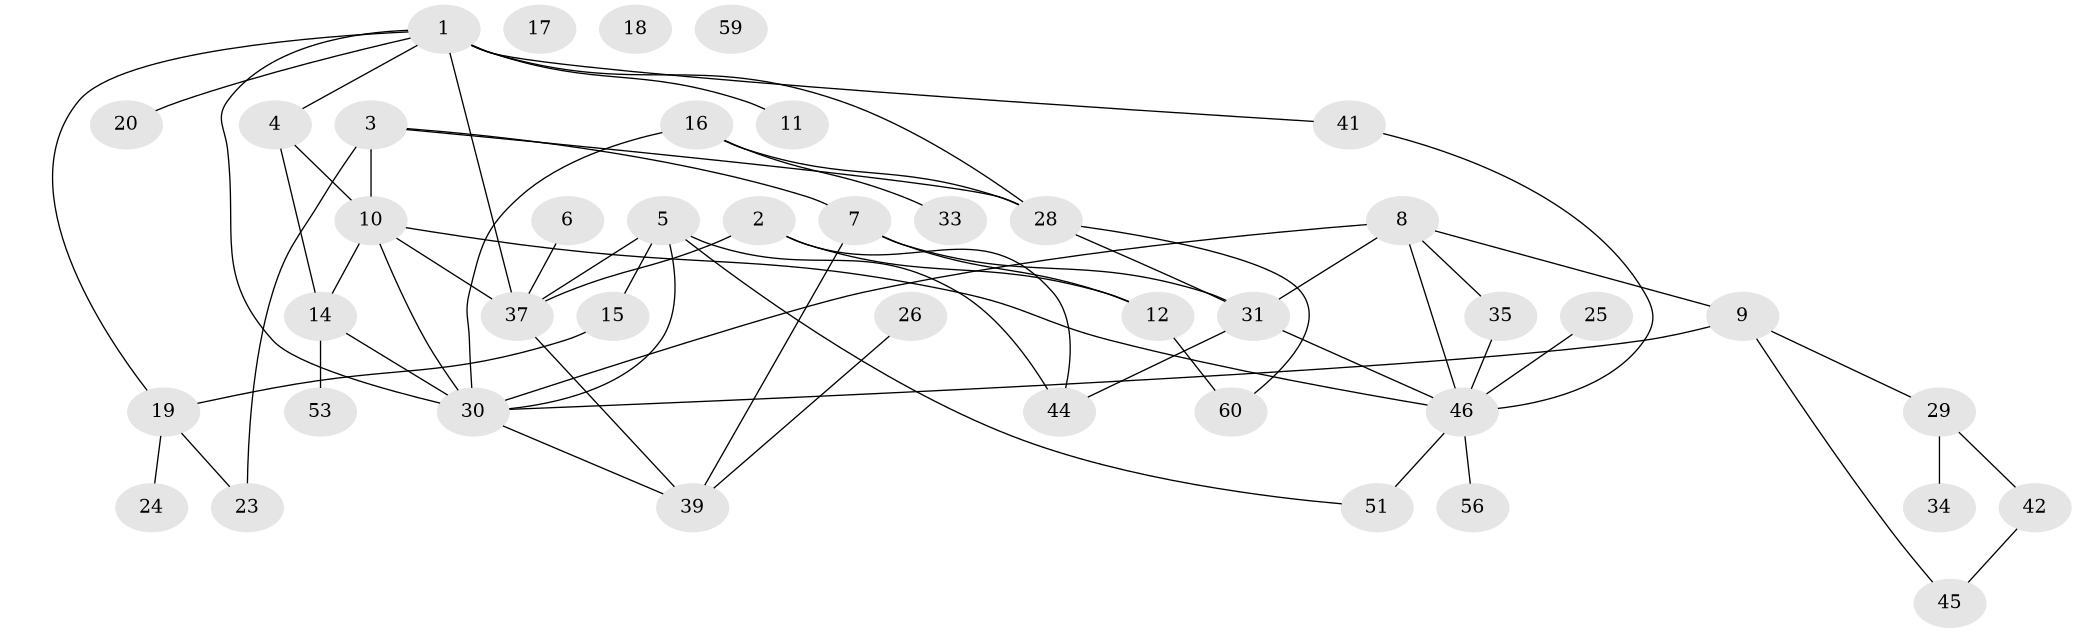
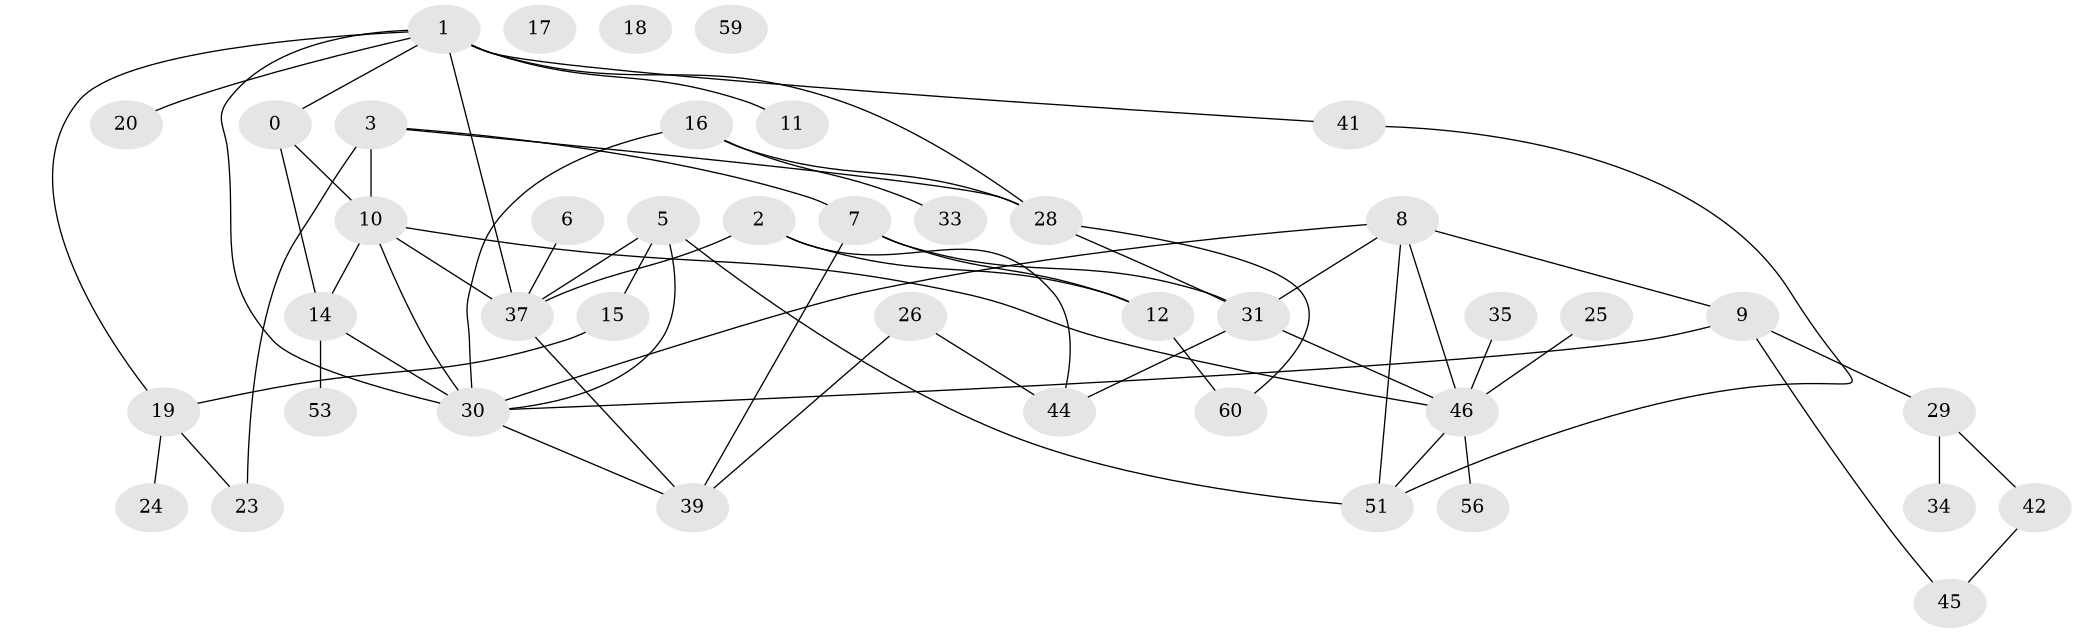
(275, 125) -> (275, 125)
(1616, 254) -> (1824, 341)
(821, 260) -> (985, 364)
(1452, 269) -> (1391, 352)
